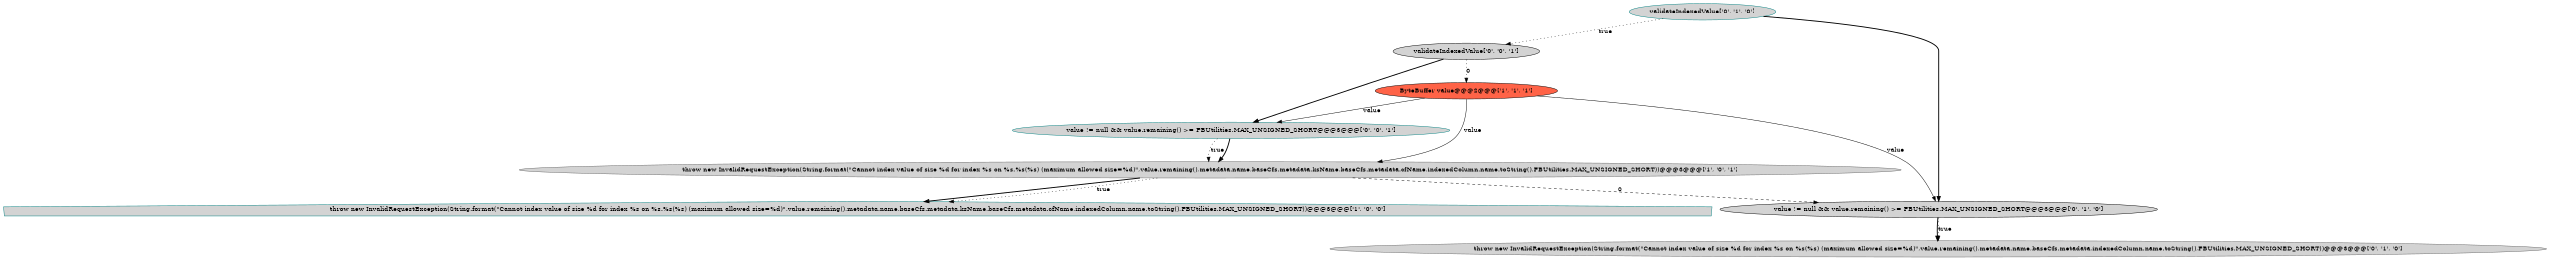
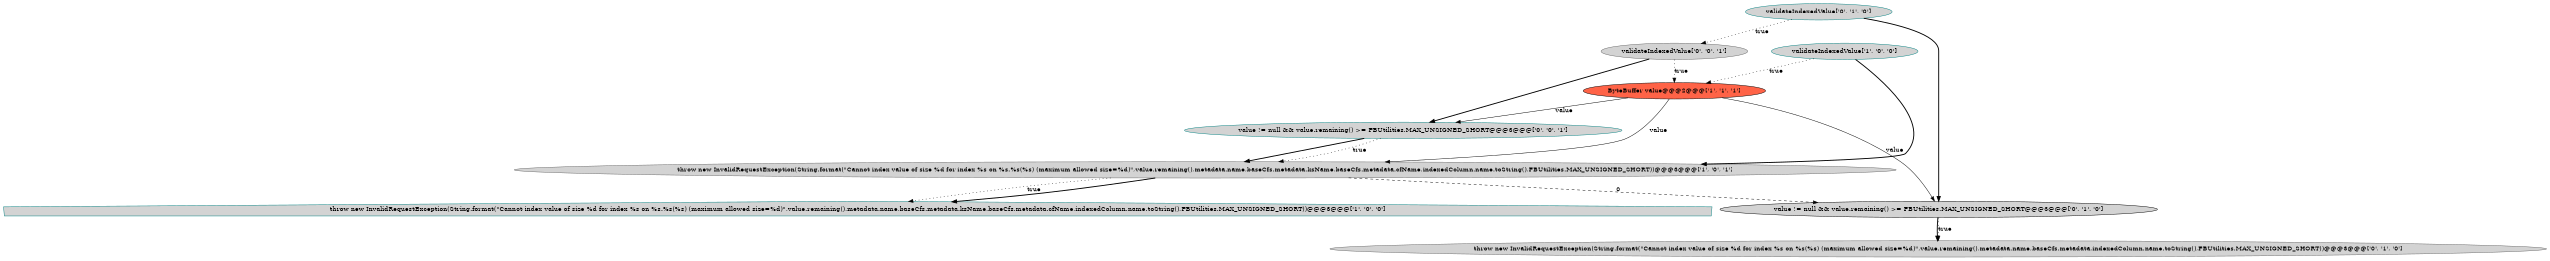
(1466, 51) -> (1674, 51)
none -> (1845, 51)
(1469, 71) -> (1681, 71)
